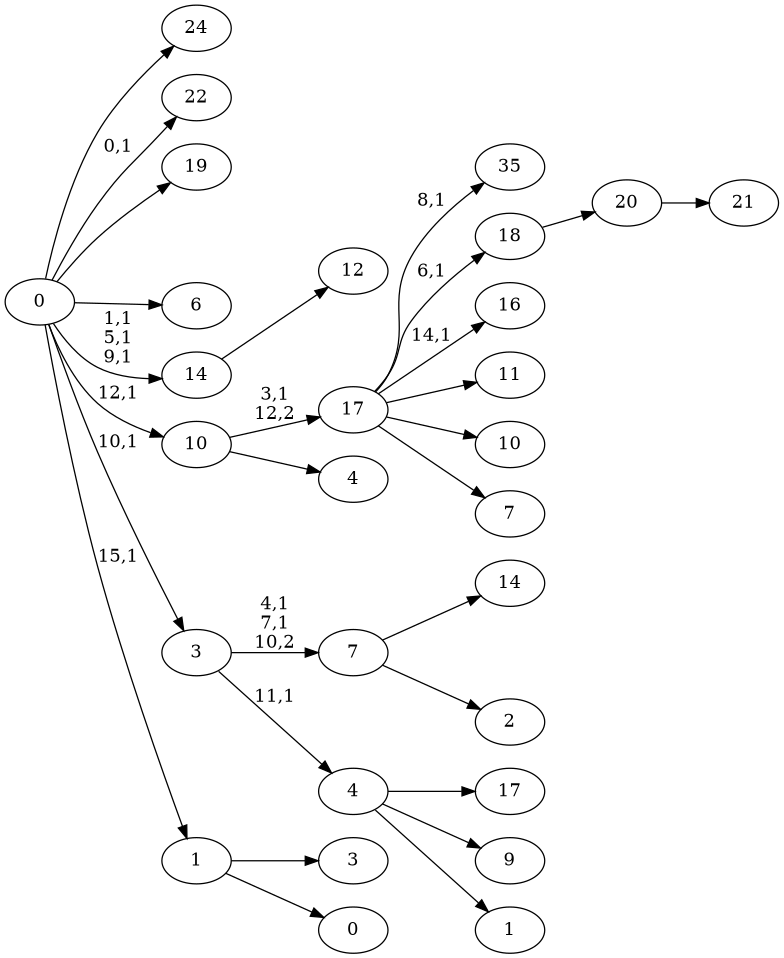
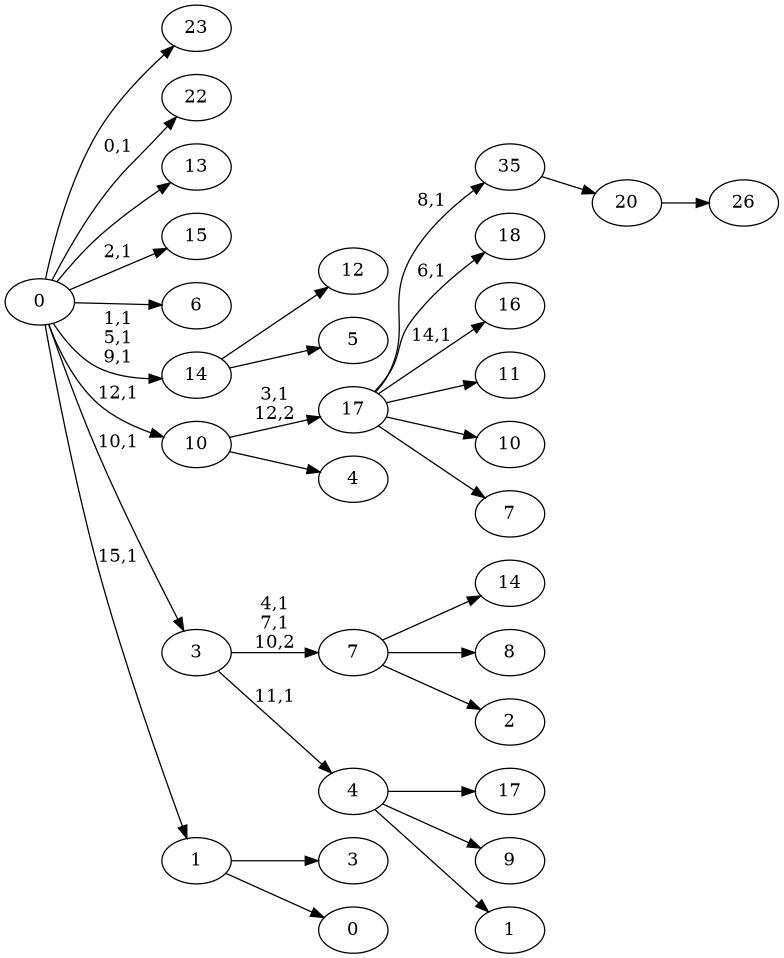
(197, 28) -> (197, 28)
(197, 167) -> (197, 167)
(744, 203) -> (744, 203)
(562, 221) -> (562, 183)
none -> (197, 236)
none -> (353, 340)
none -> (510, 653)
